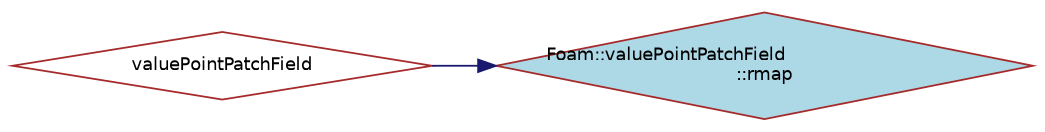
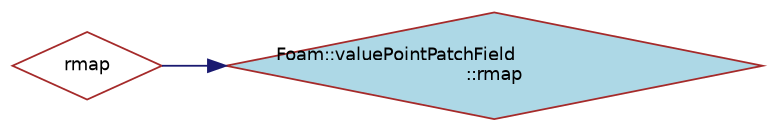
(222, 66) -> (87, 66)
